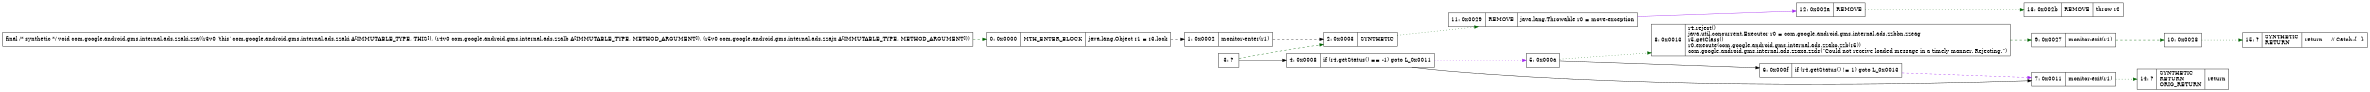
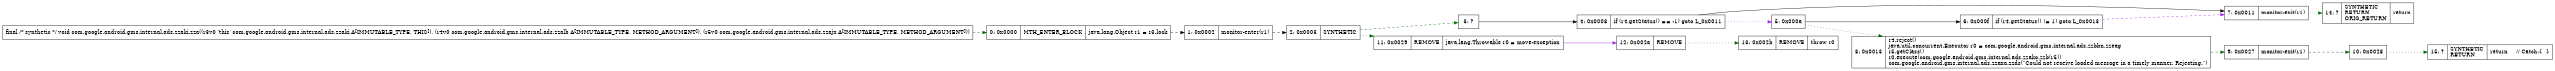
(1279, 51) -> (1407, 26)
